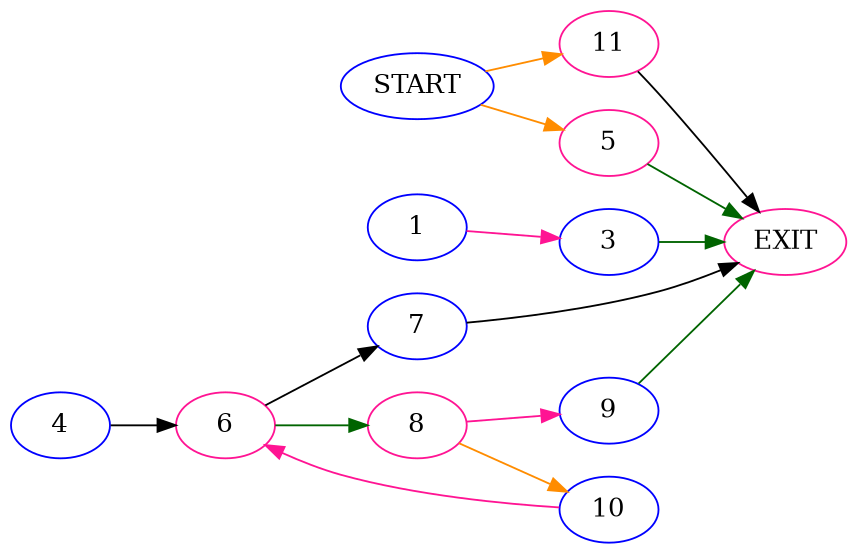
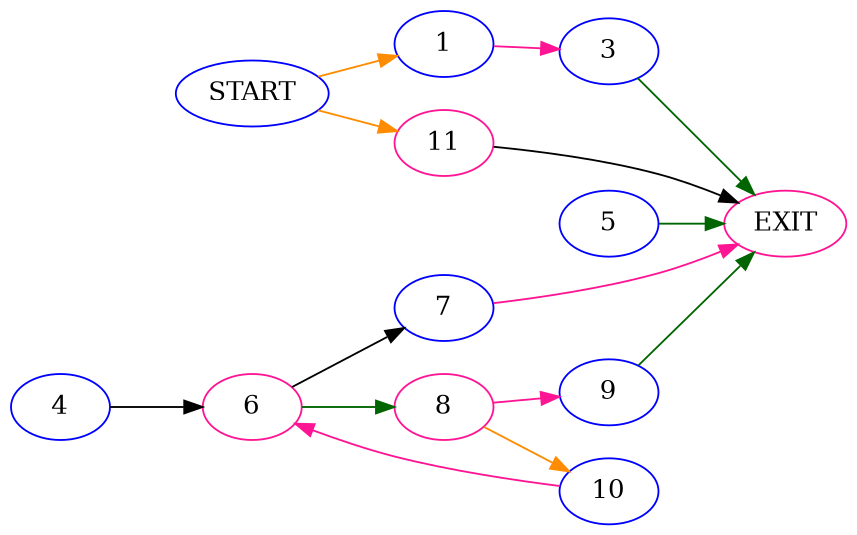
(513, 115) -> (349, 69)
(609, 143) -> (609, 224)
(596, 305) -> (609, 285)
